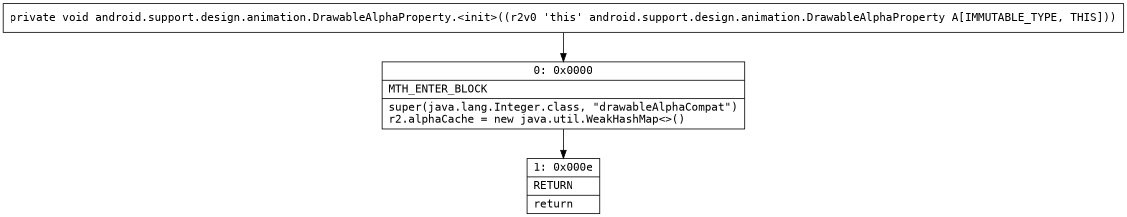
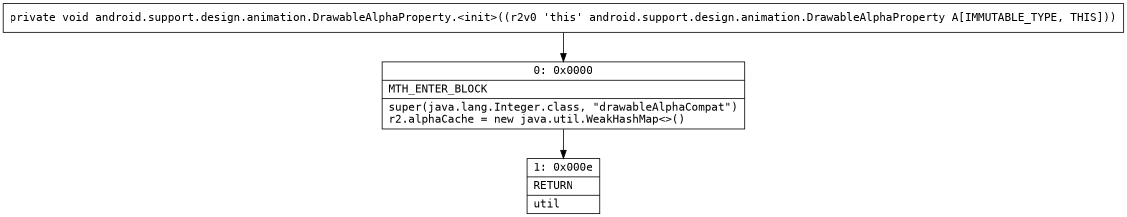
(553, 204) -> (547, 204)
